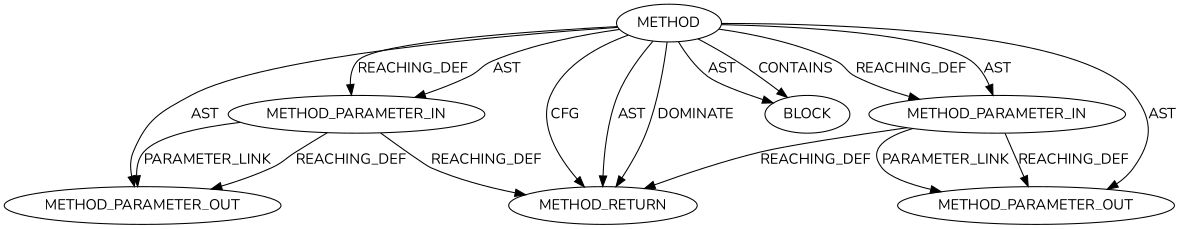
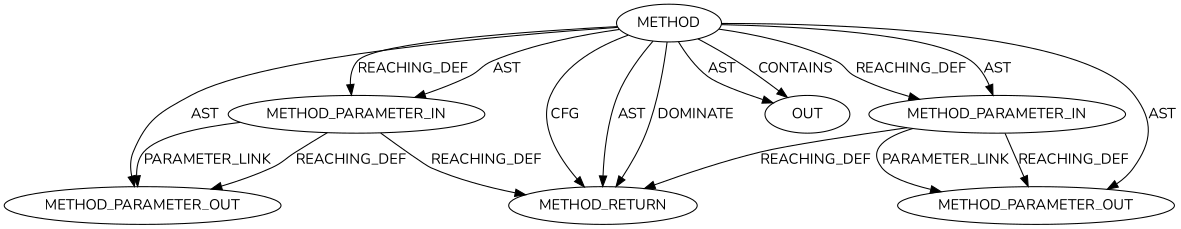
(807, 114) -> (807, 114)
